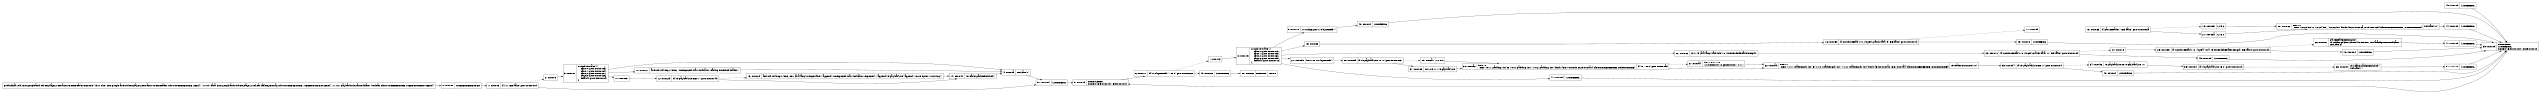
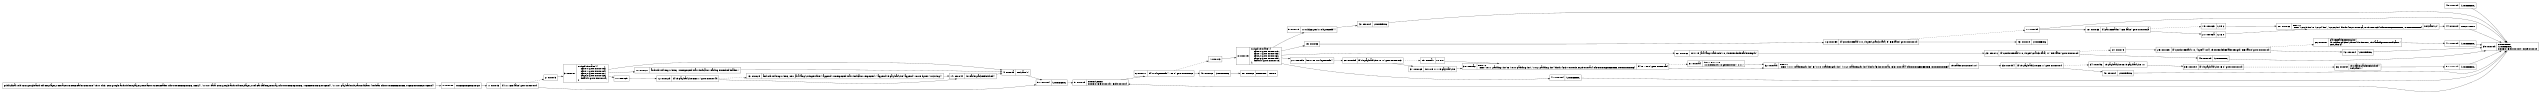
(2468, 26) -> (2468, 26)
none -> (2062, 30)
(2270, 39) -> (2275, 19)
